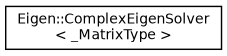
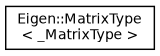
(114, 28) -> (80, 28)
